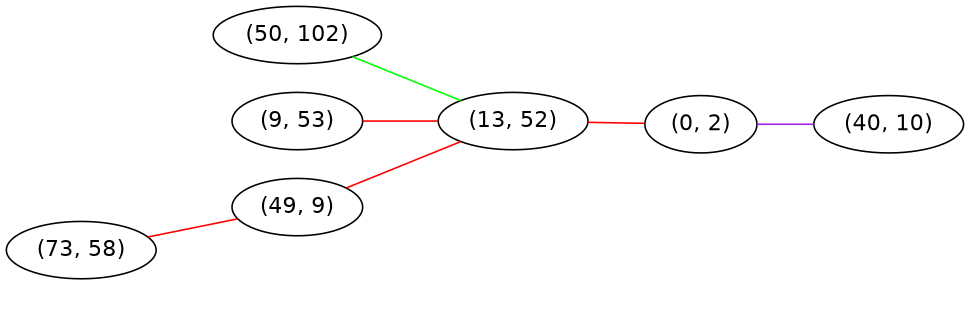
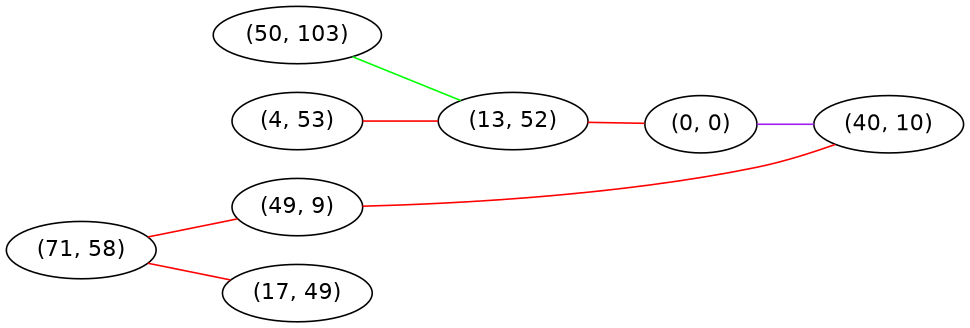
(297, 35) -> (297, 35)
(297, 121) -> (297, 121)
(701, 124) -> (701, 124)
(403, 165) -> (601, 191)
(81, 250) -> (81, 250)
none -> (297, 293)
